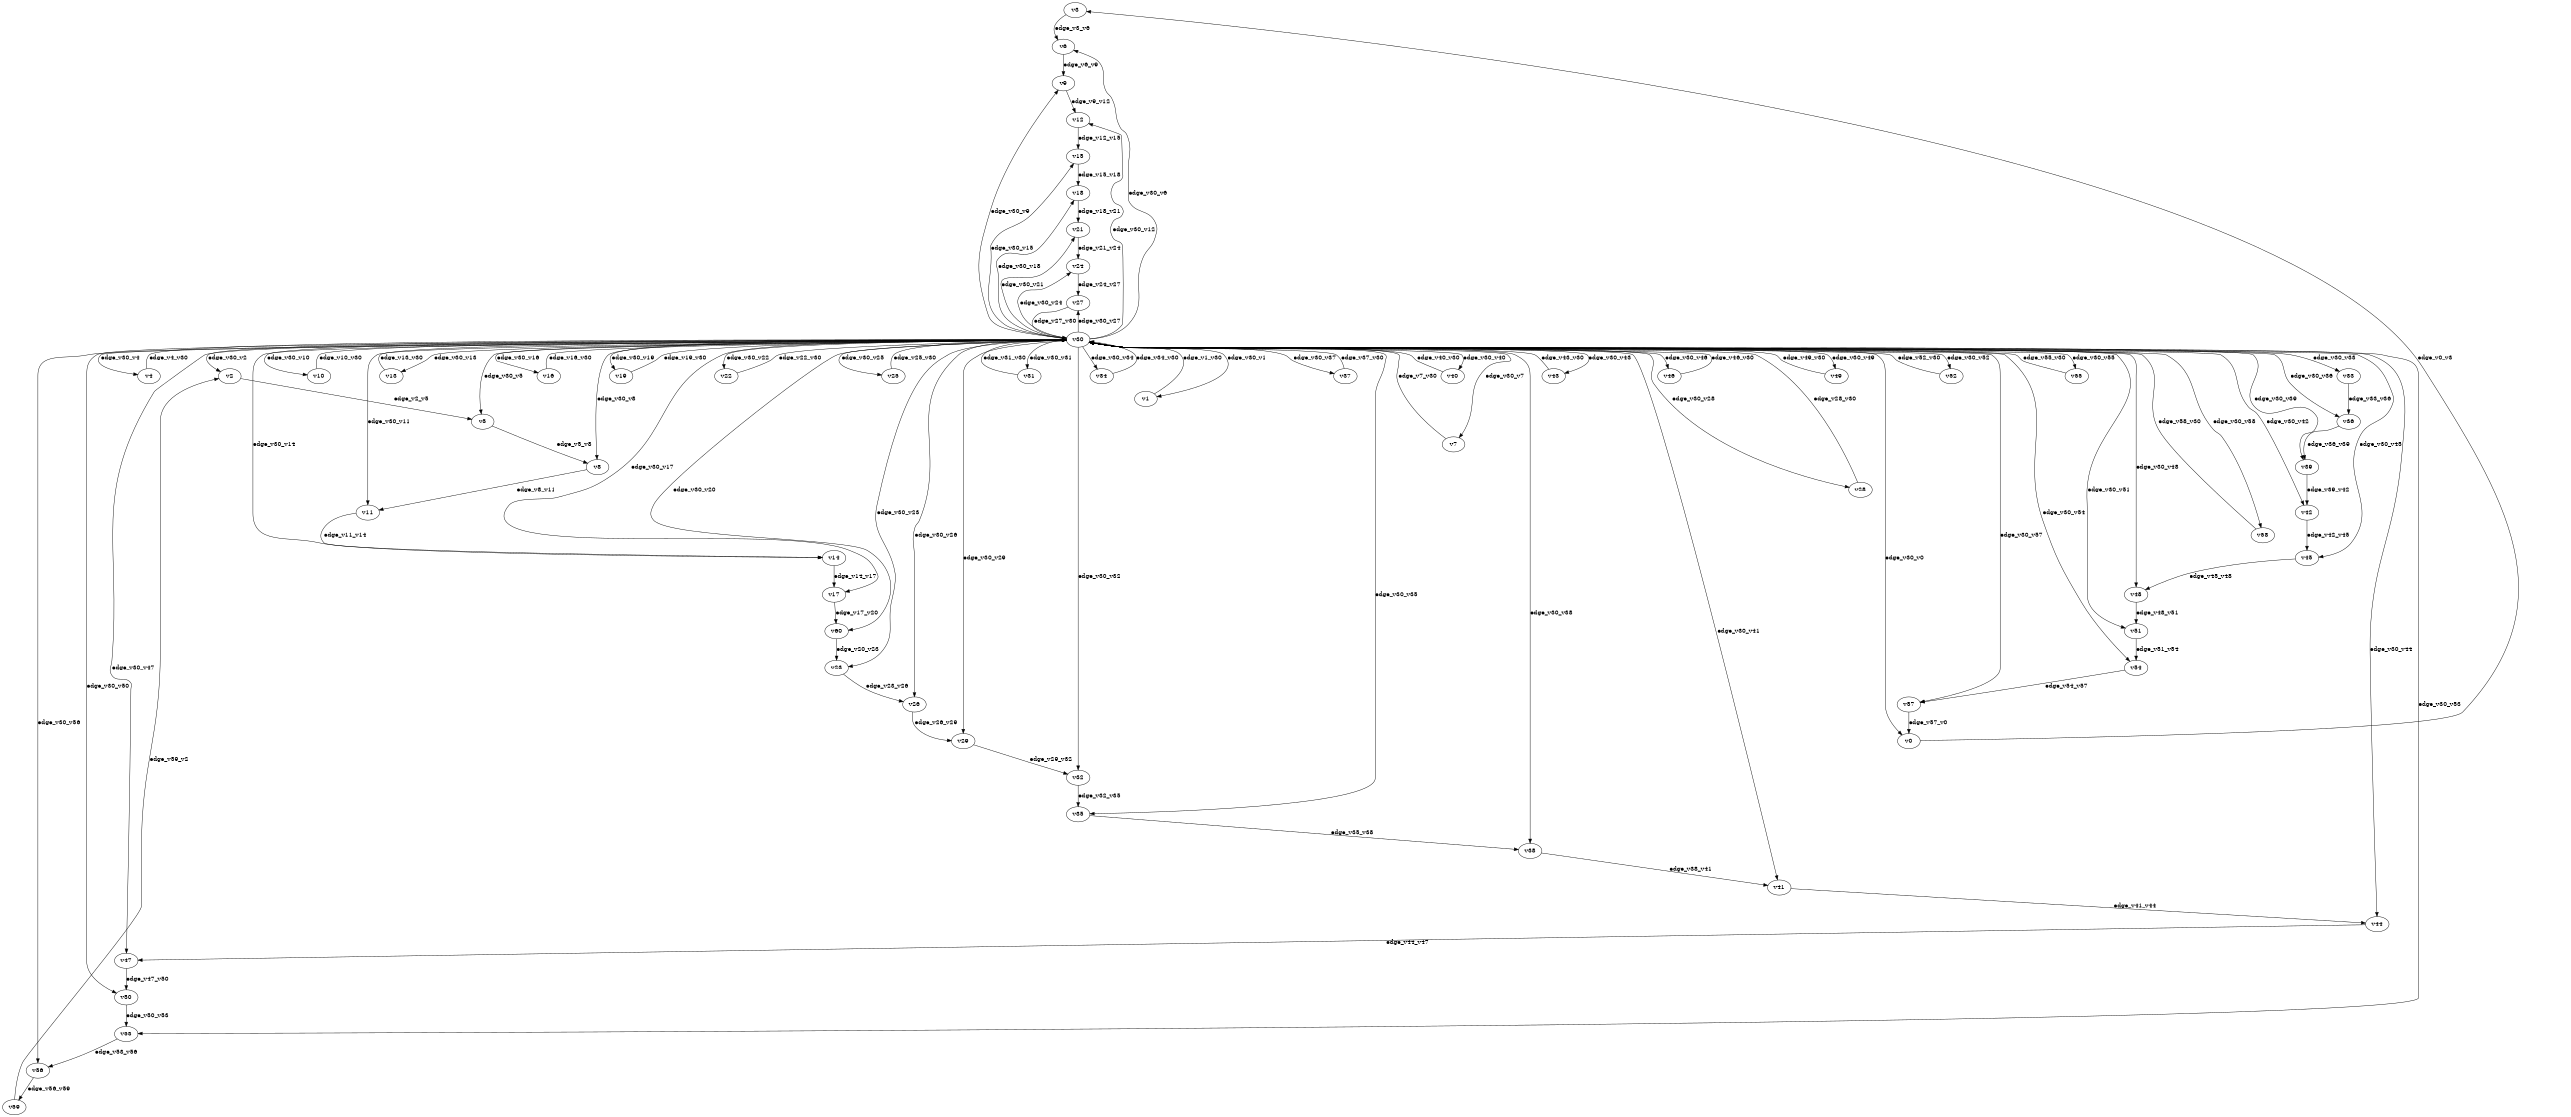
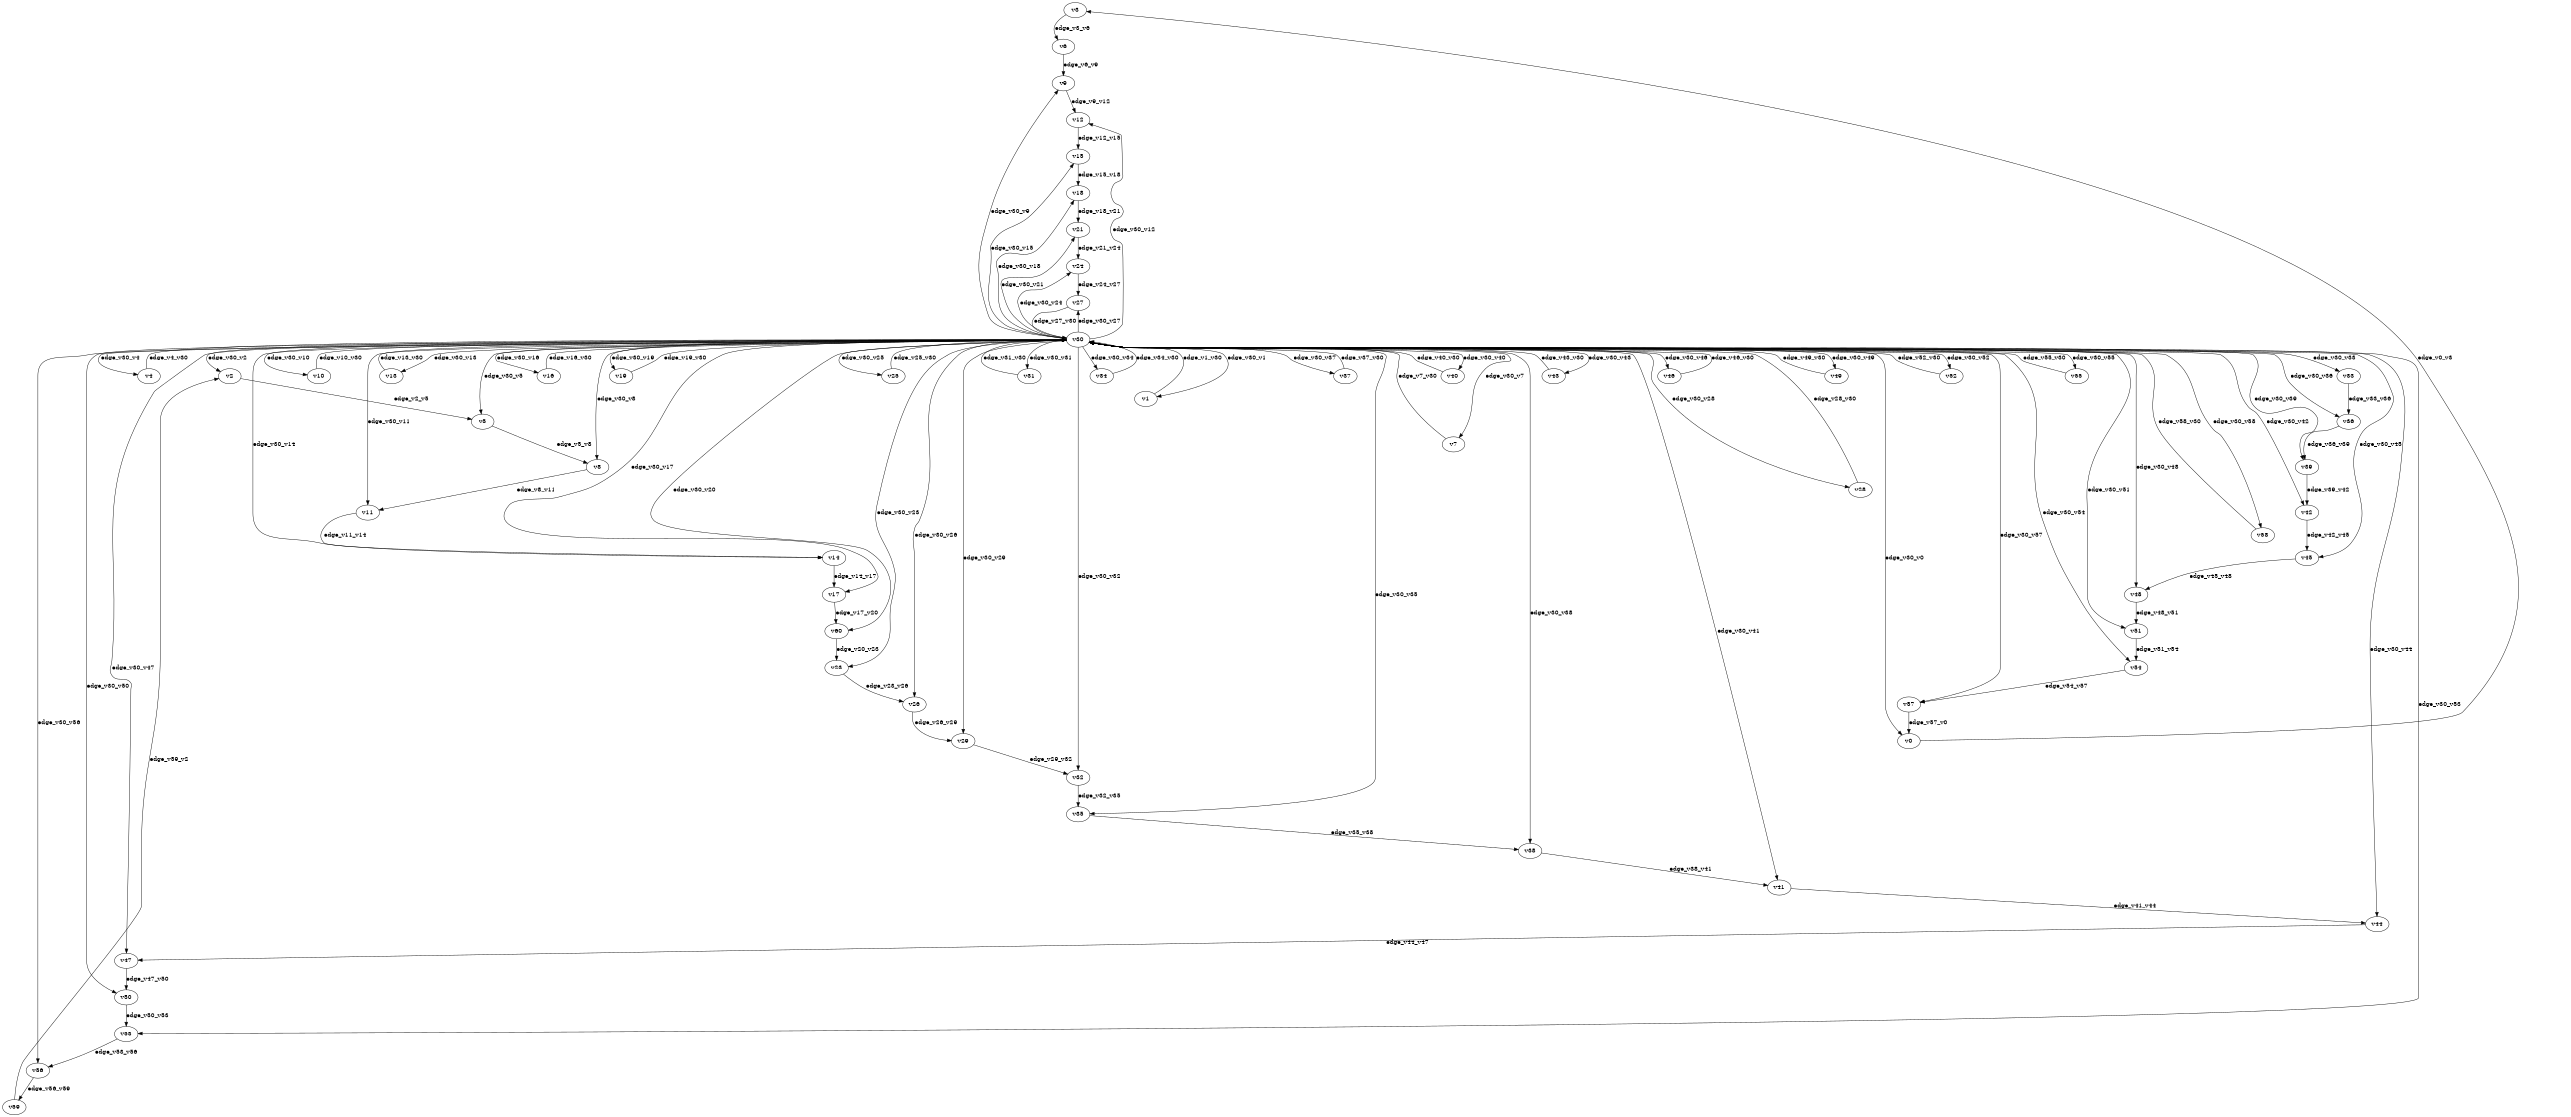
(1134, 207) -> none
(726, 376) -> none
